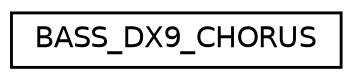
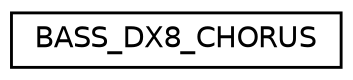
(176, 40) -> (176, 40)
